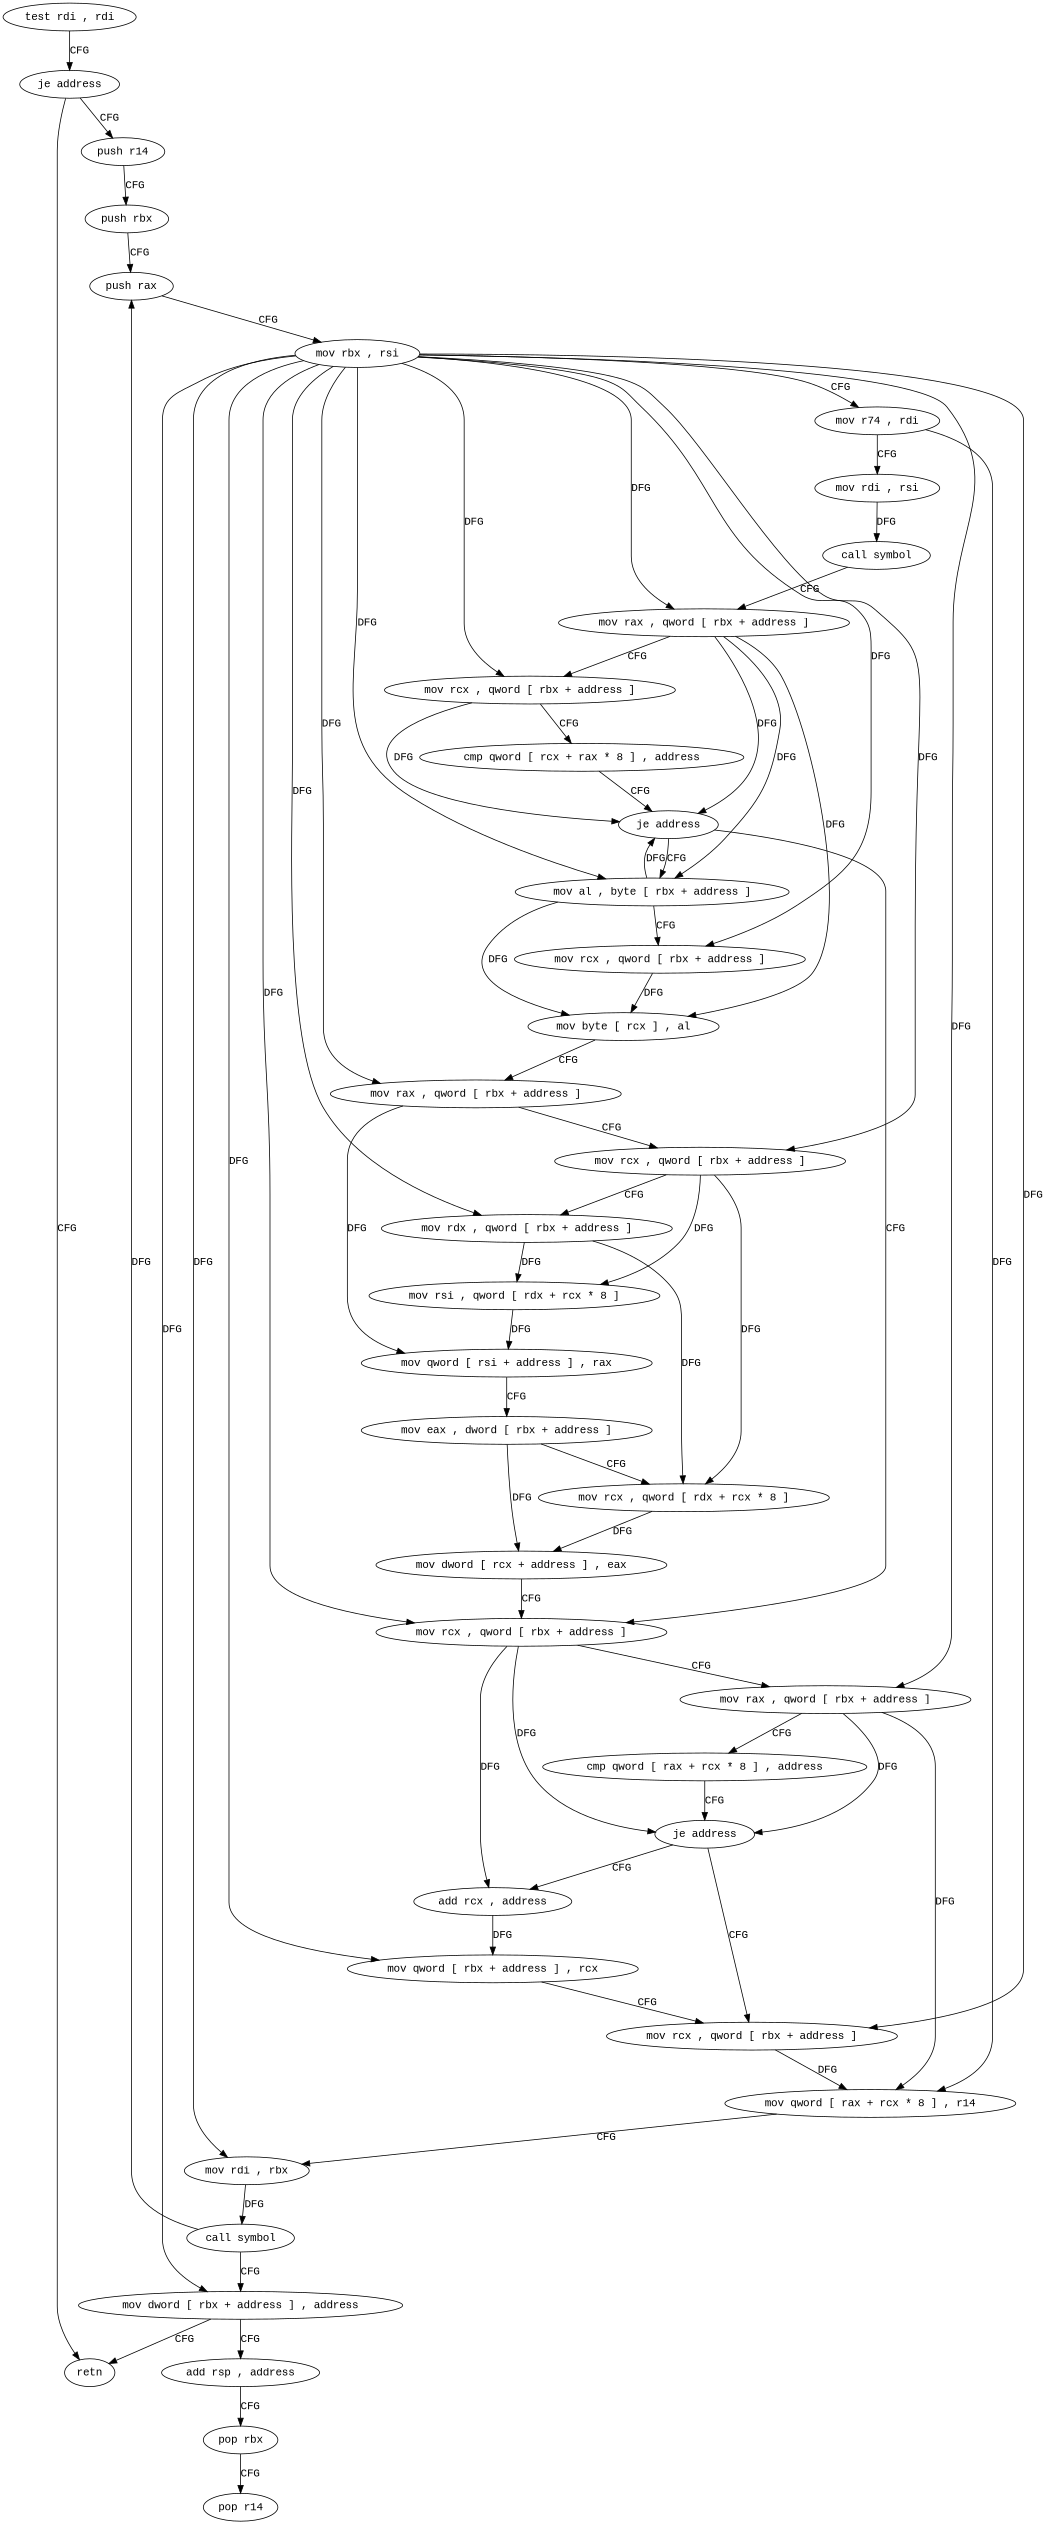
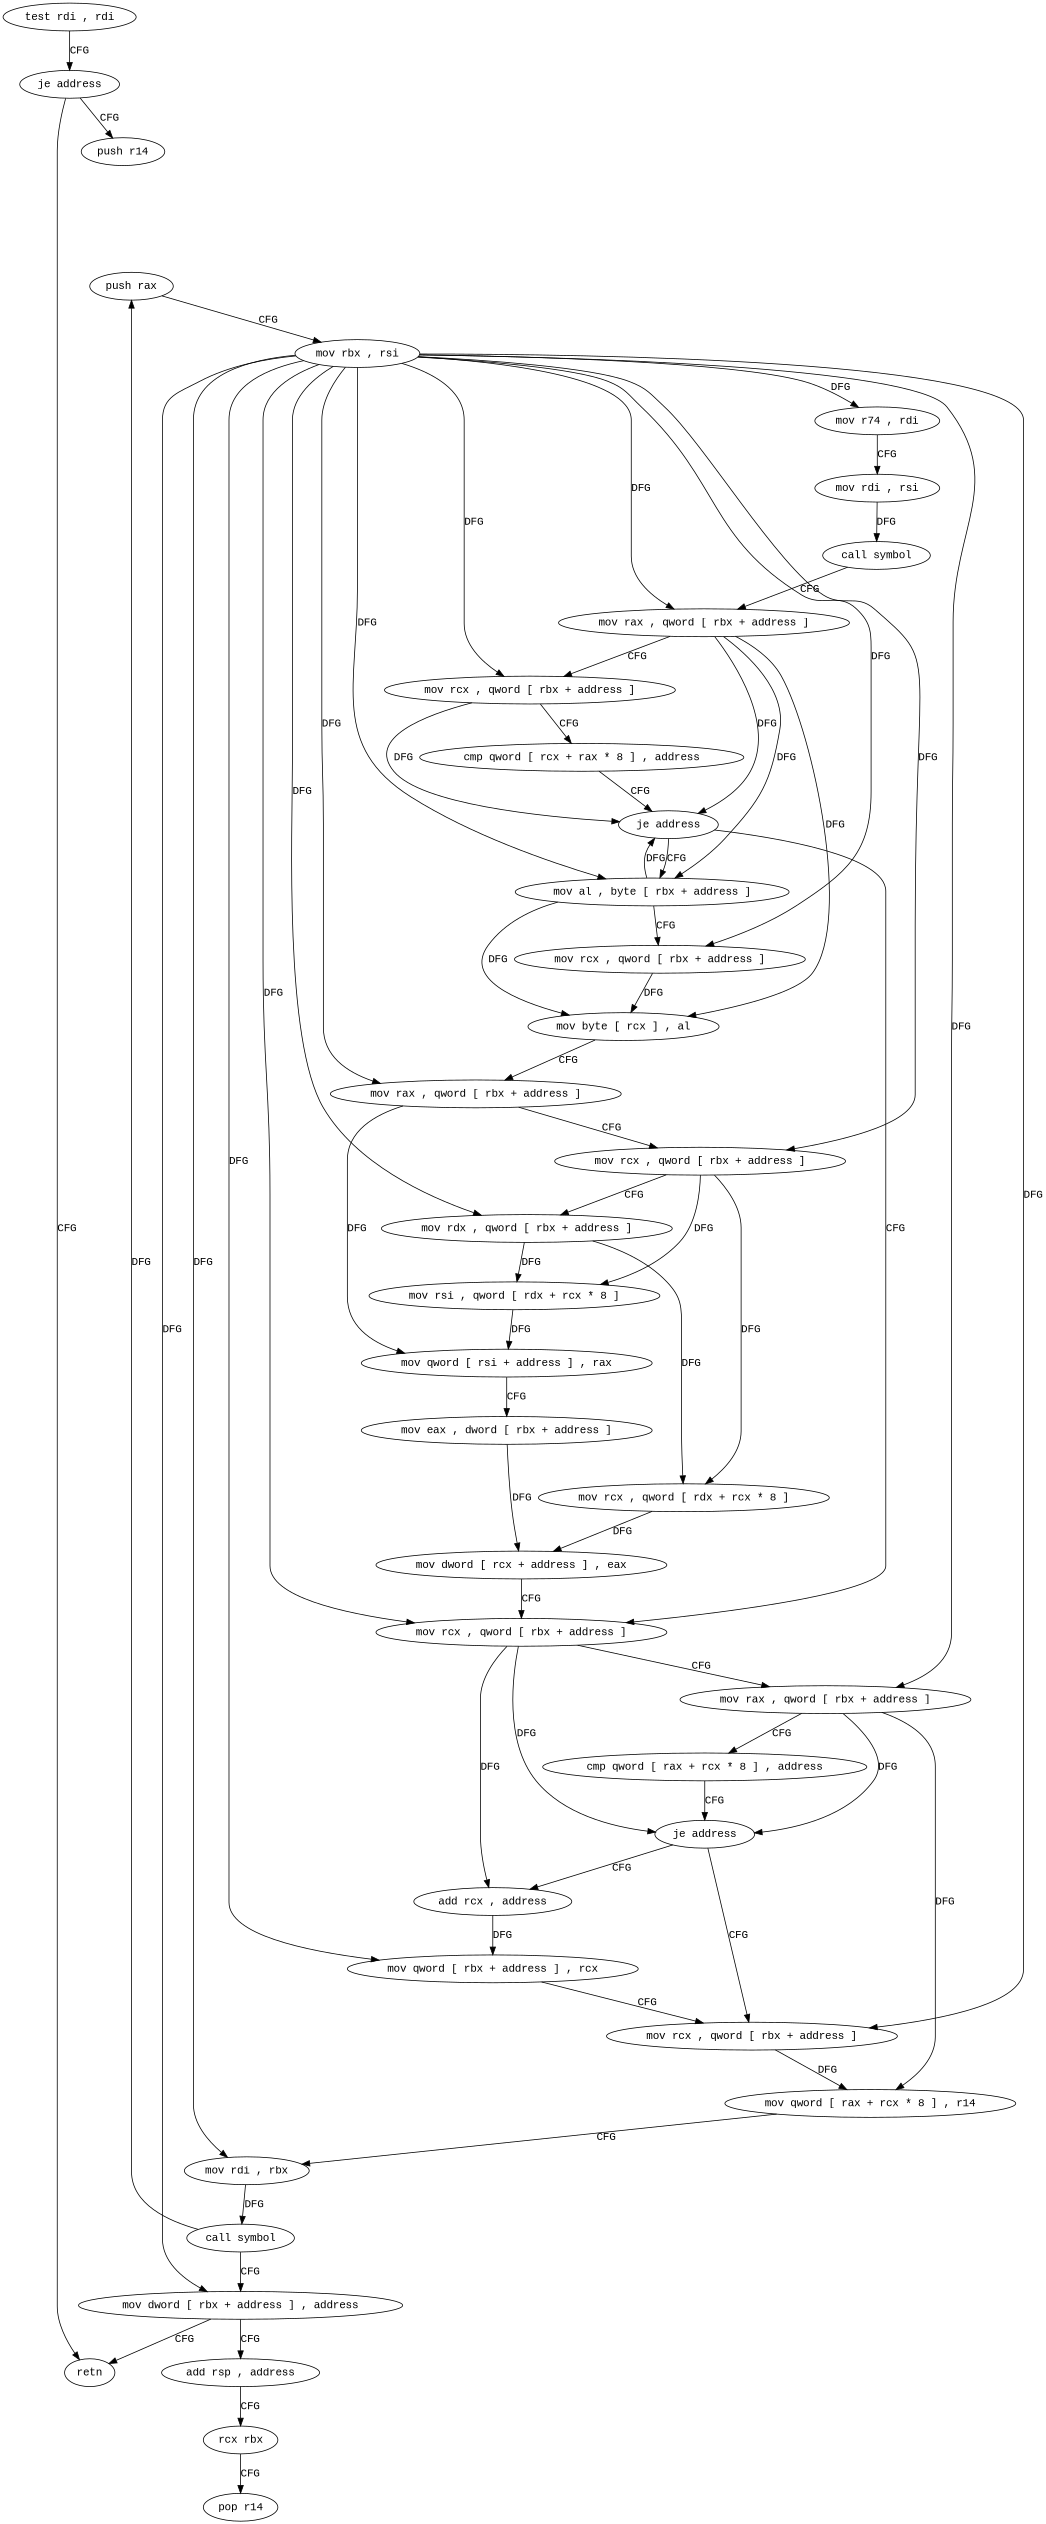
(127, 219) -> none
(841, 387) -> (841, 387)
(993, 1252) -> none
(592, 1463) -> none
(241, 2440) -> (241, 2440)
